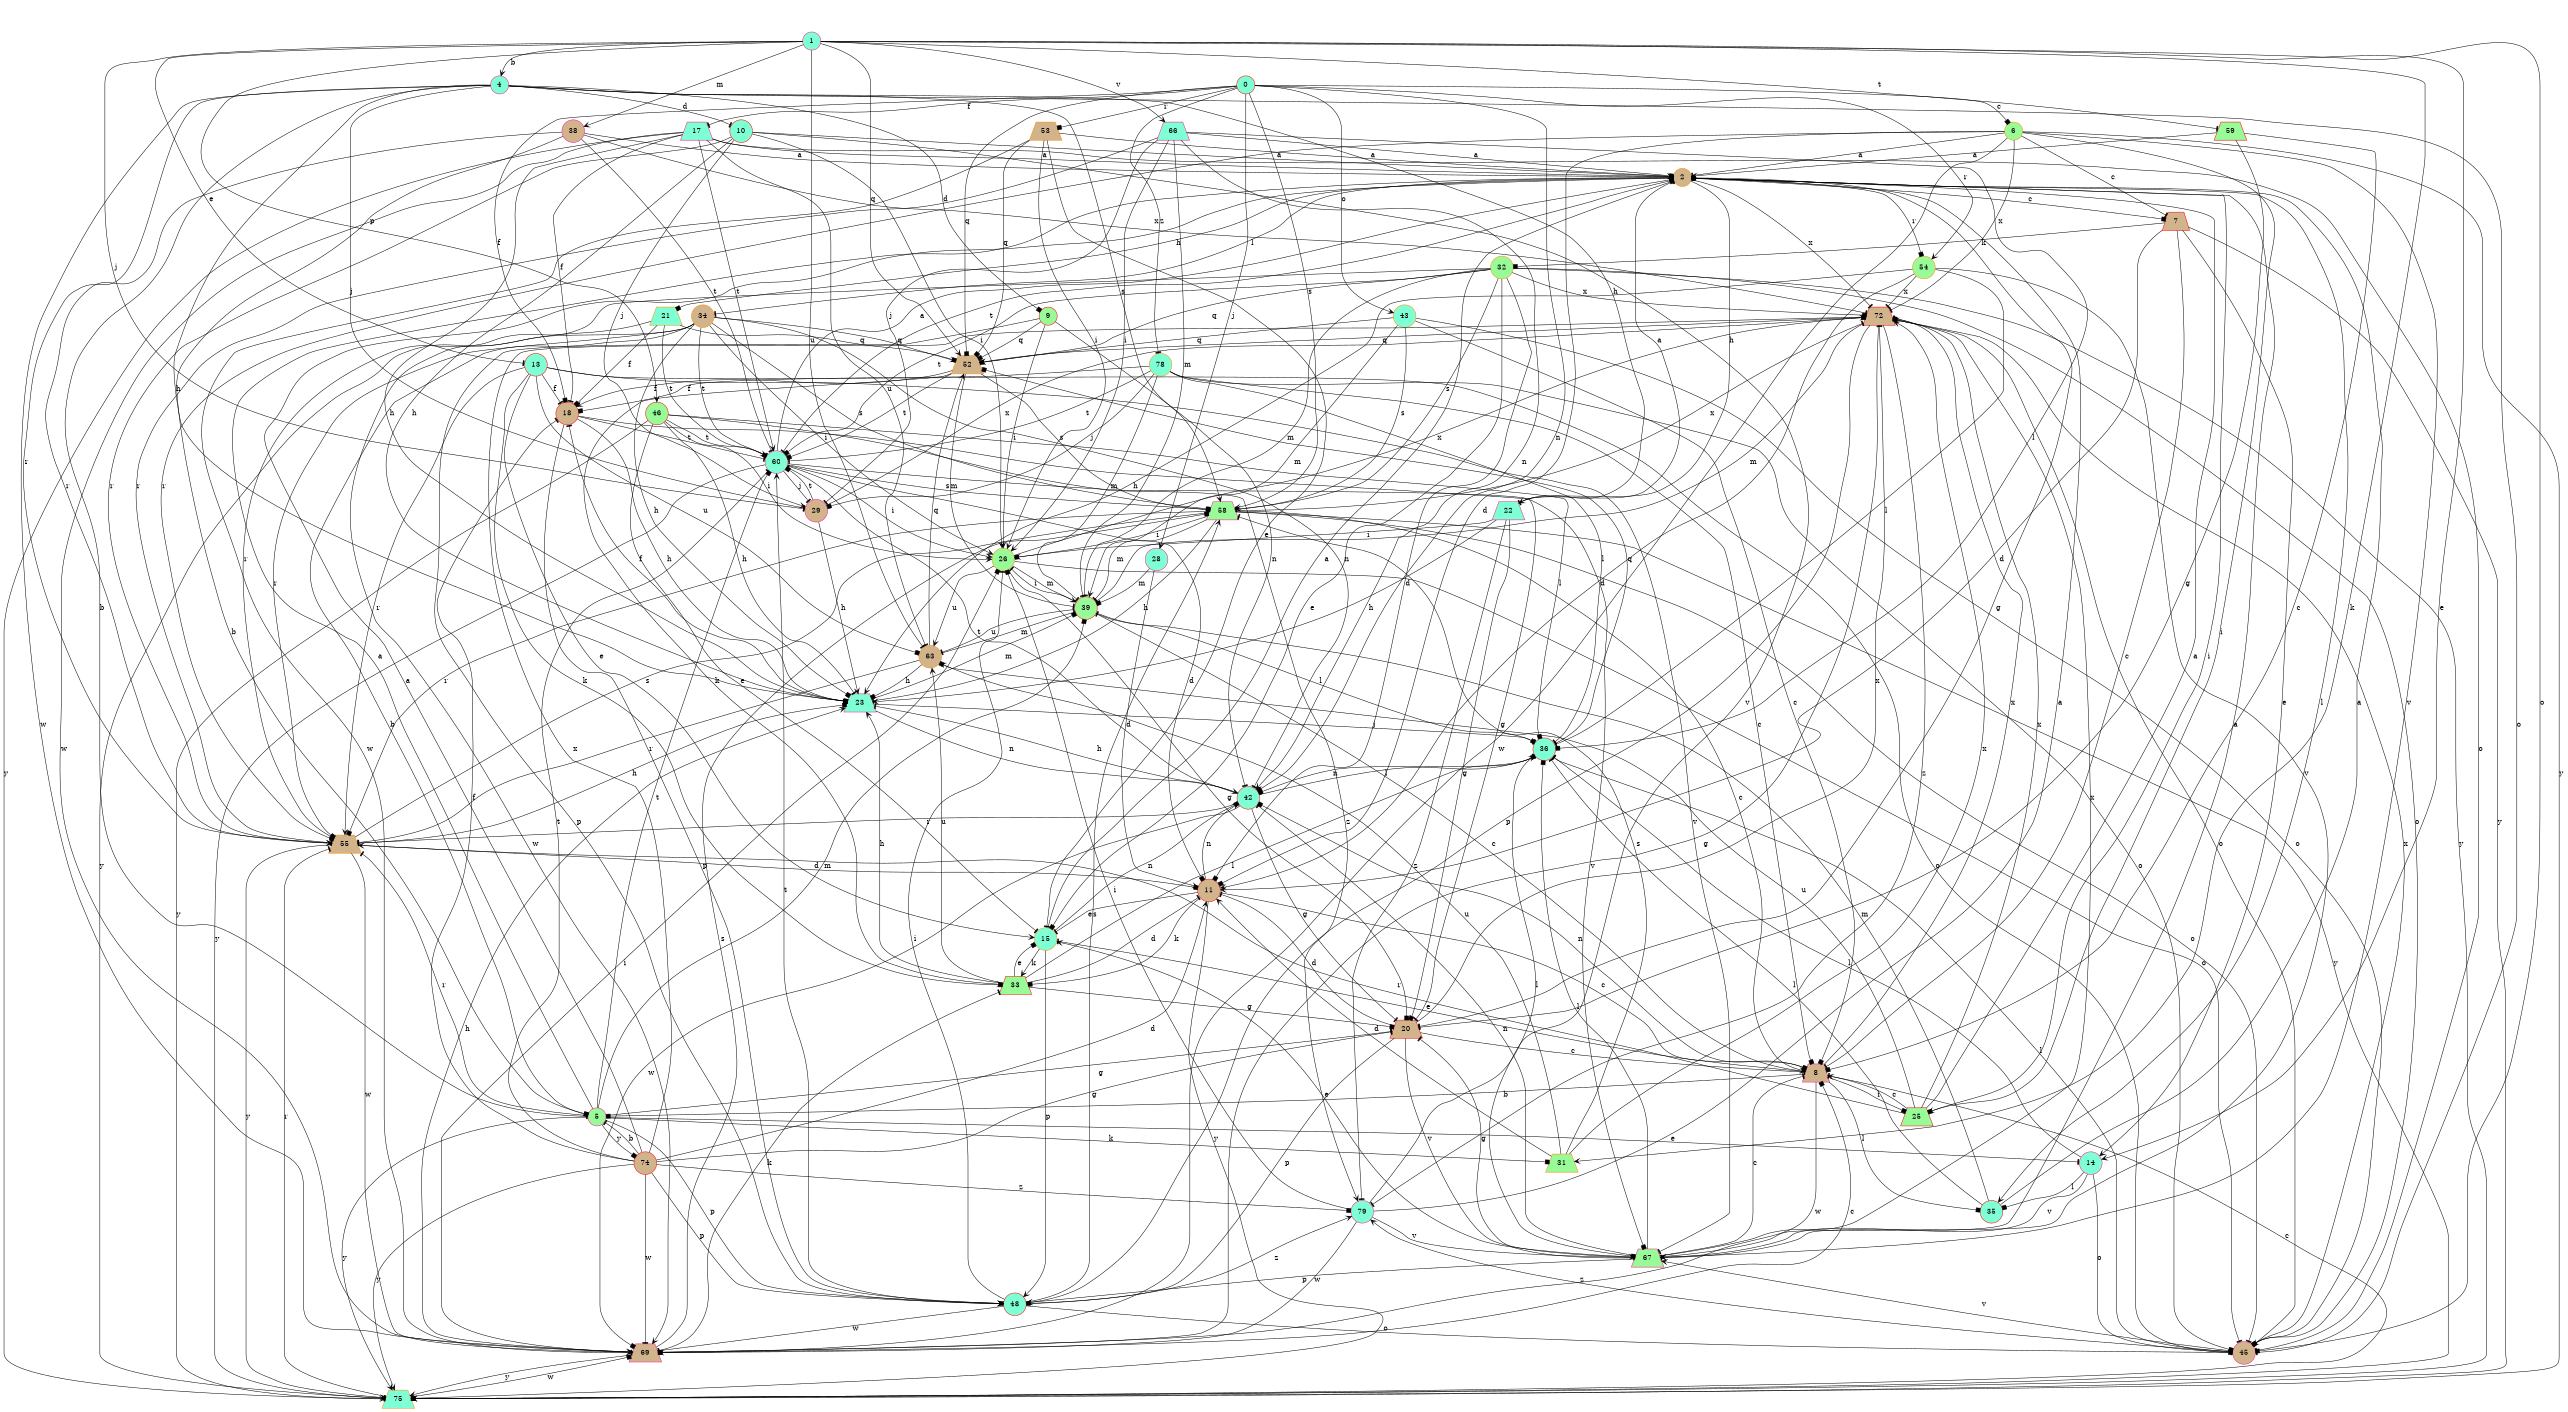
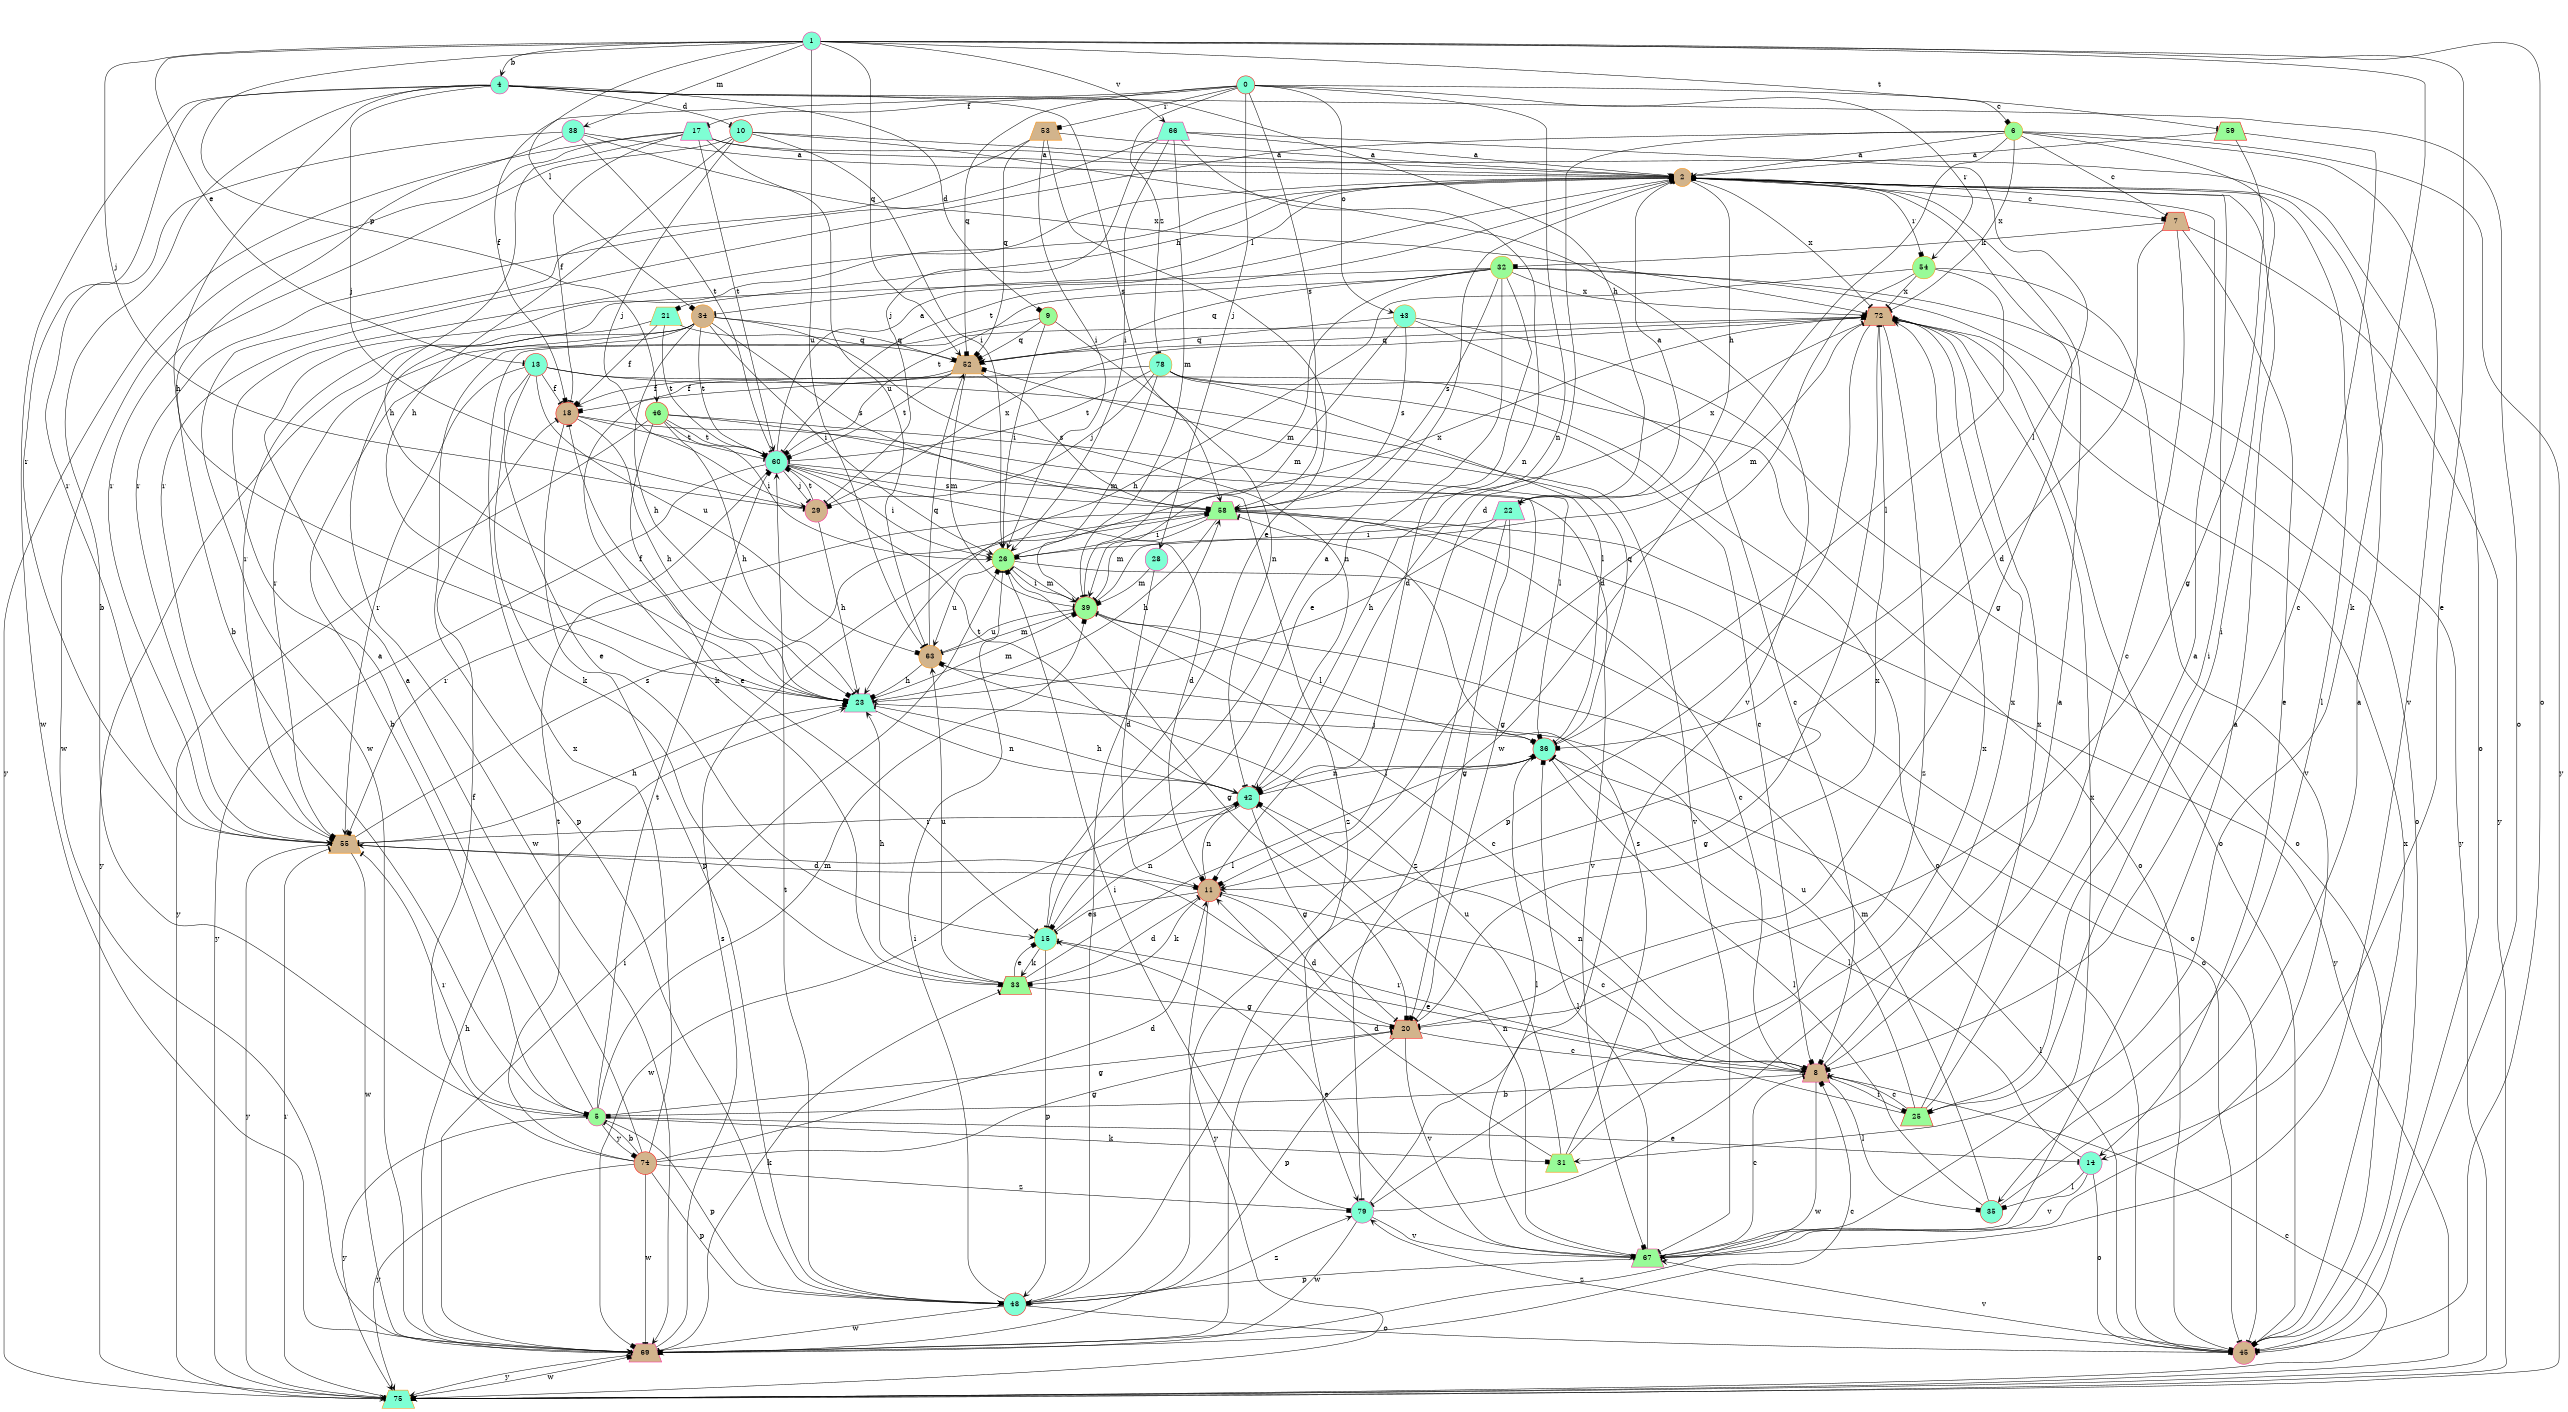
none -> (565, 115)
(573, 131) -> (573, 131)
(635, 742) -> none
(1480, 1210) -> none
